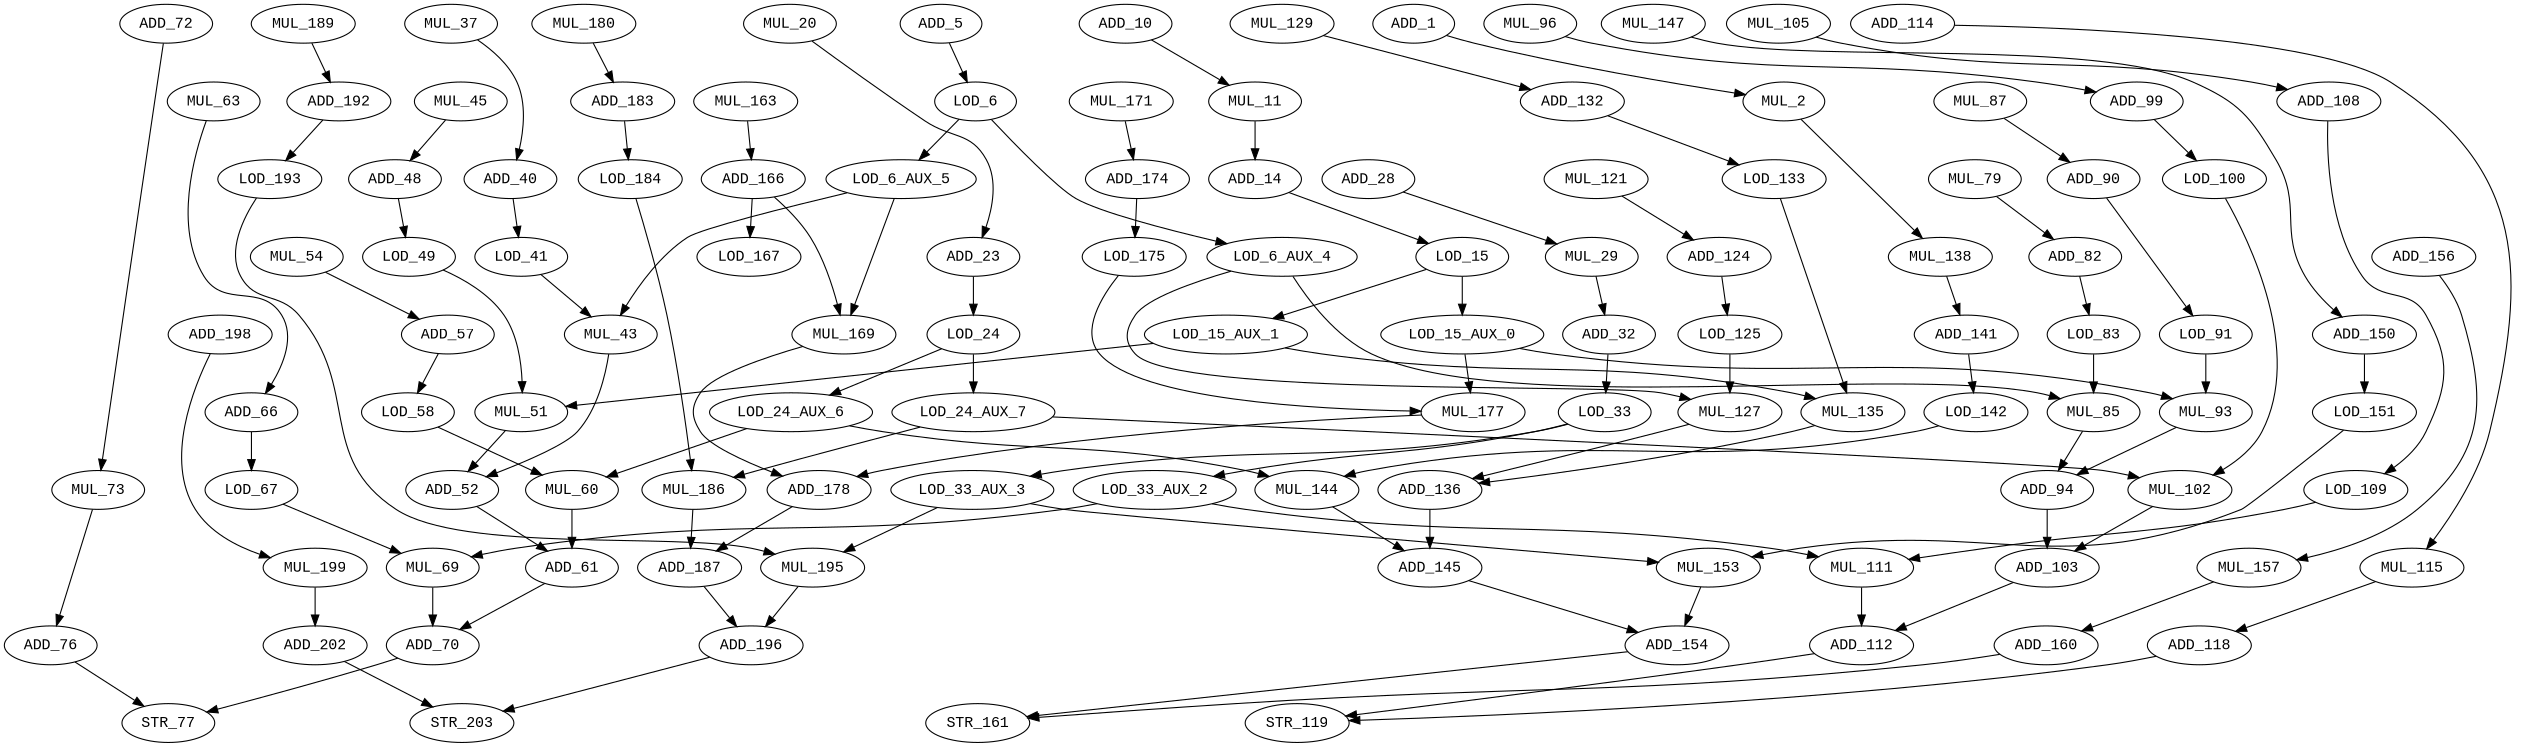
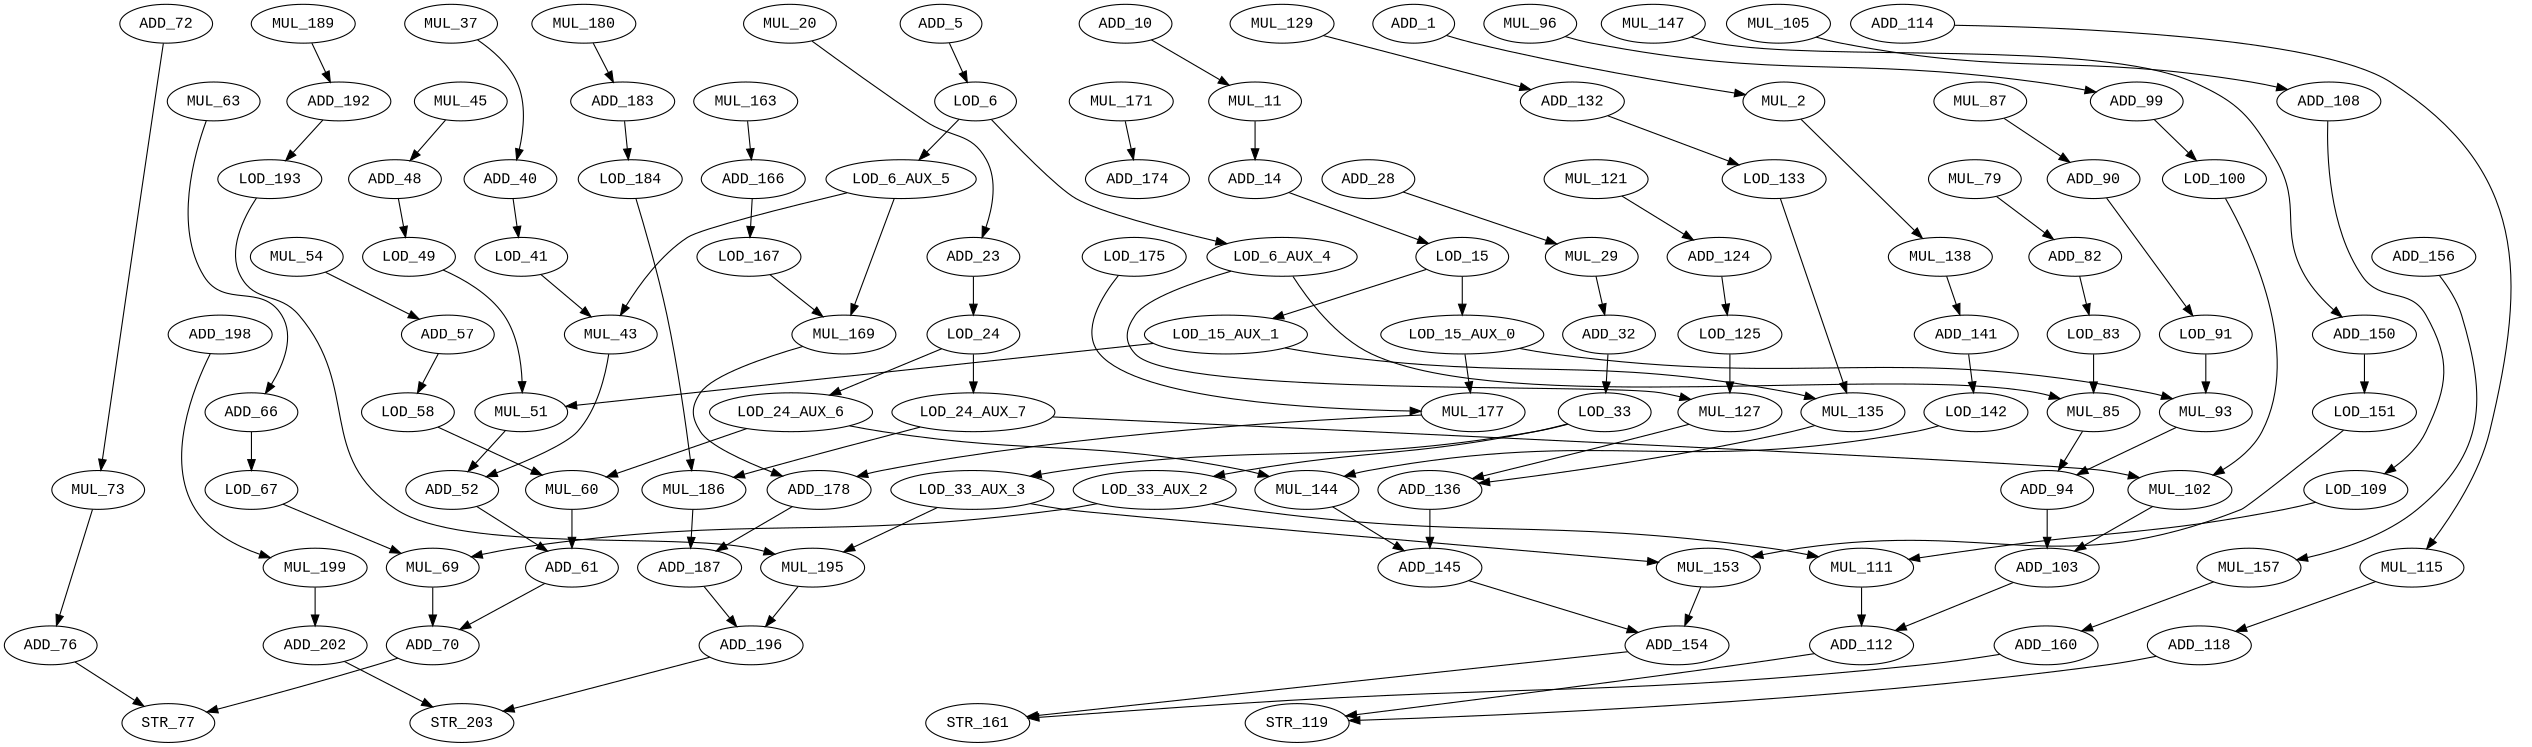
(1136, 213) -> none
(815, 245) -> (792, 292)
